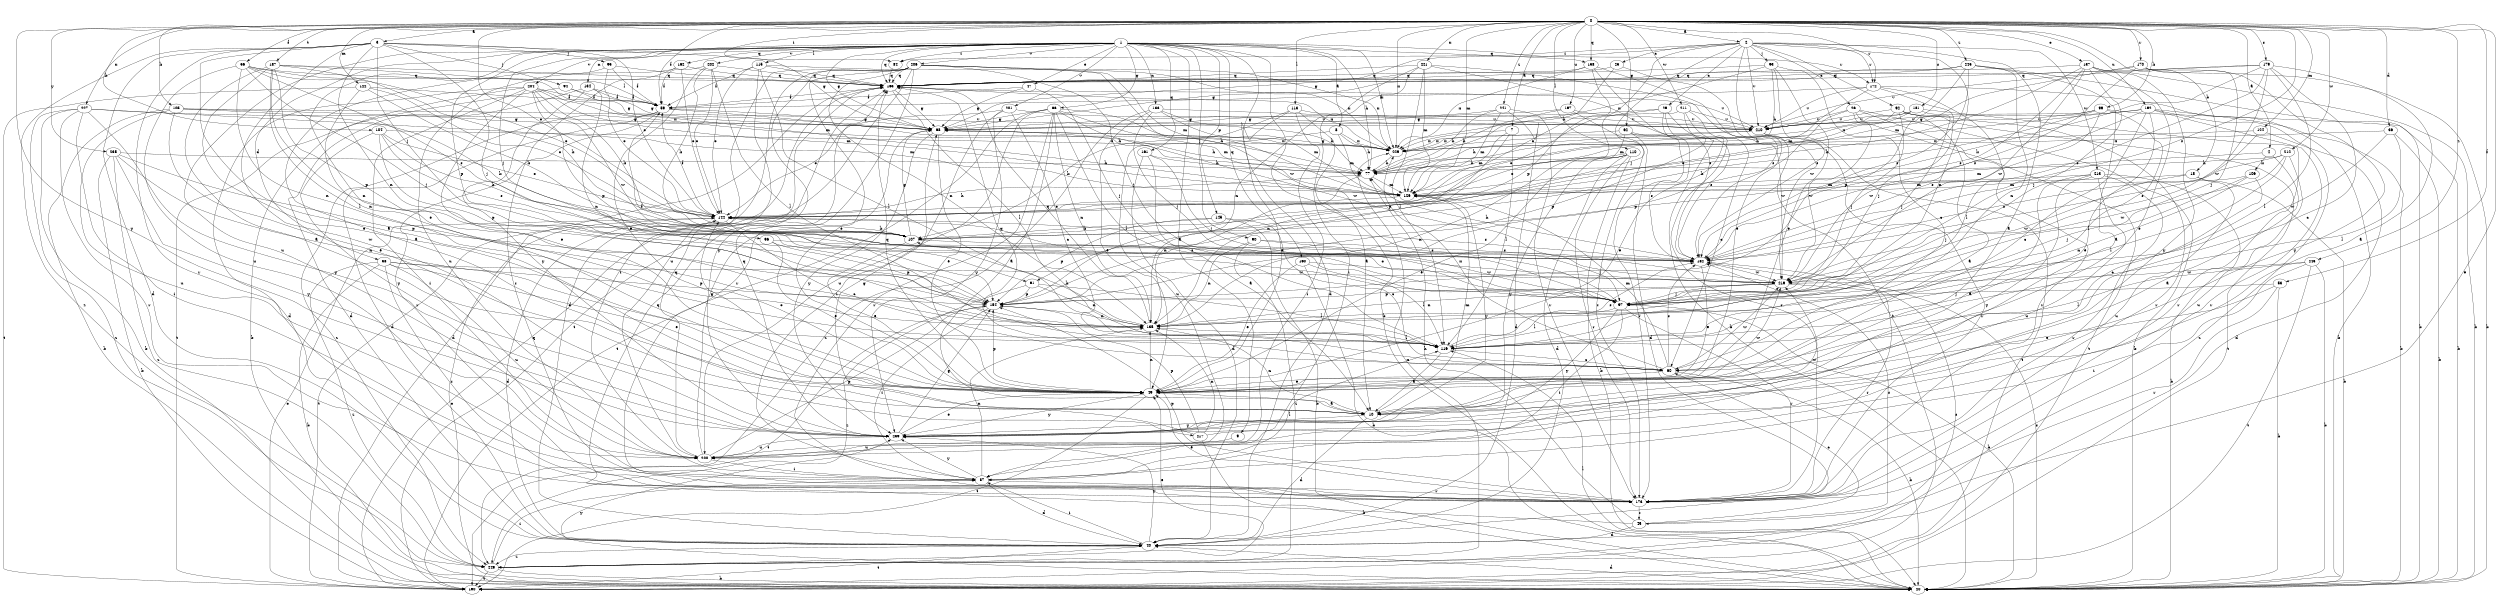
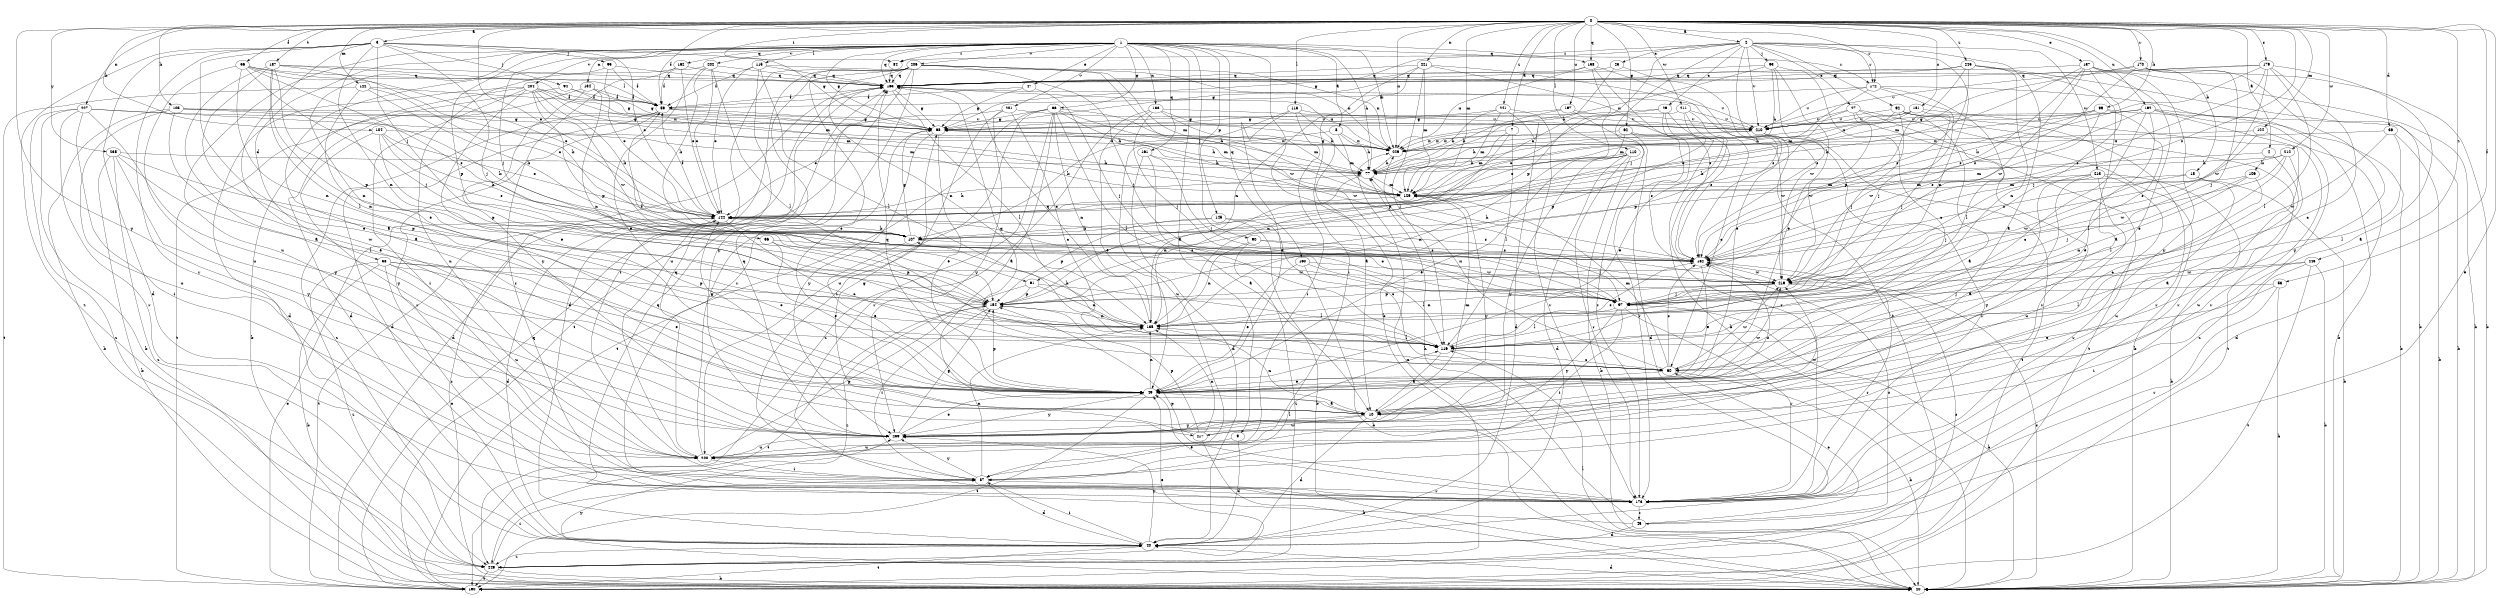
(1853, 109) -> (1853, 109)
(371, 251) -> (371, 251)
(1329, 294) -> (1228, 519)
none -> (1729, 371)
none -> (1287, 425)
